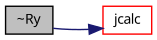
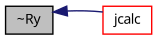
(71, 29) -> (85, 11)
